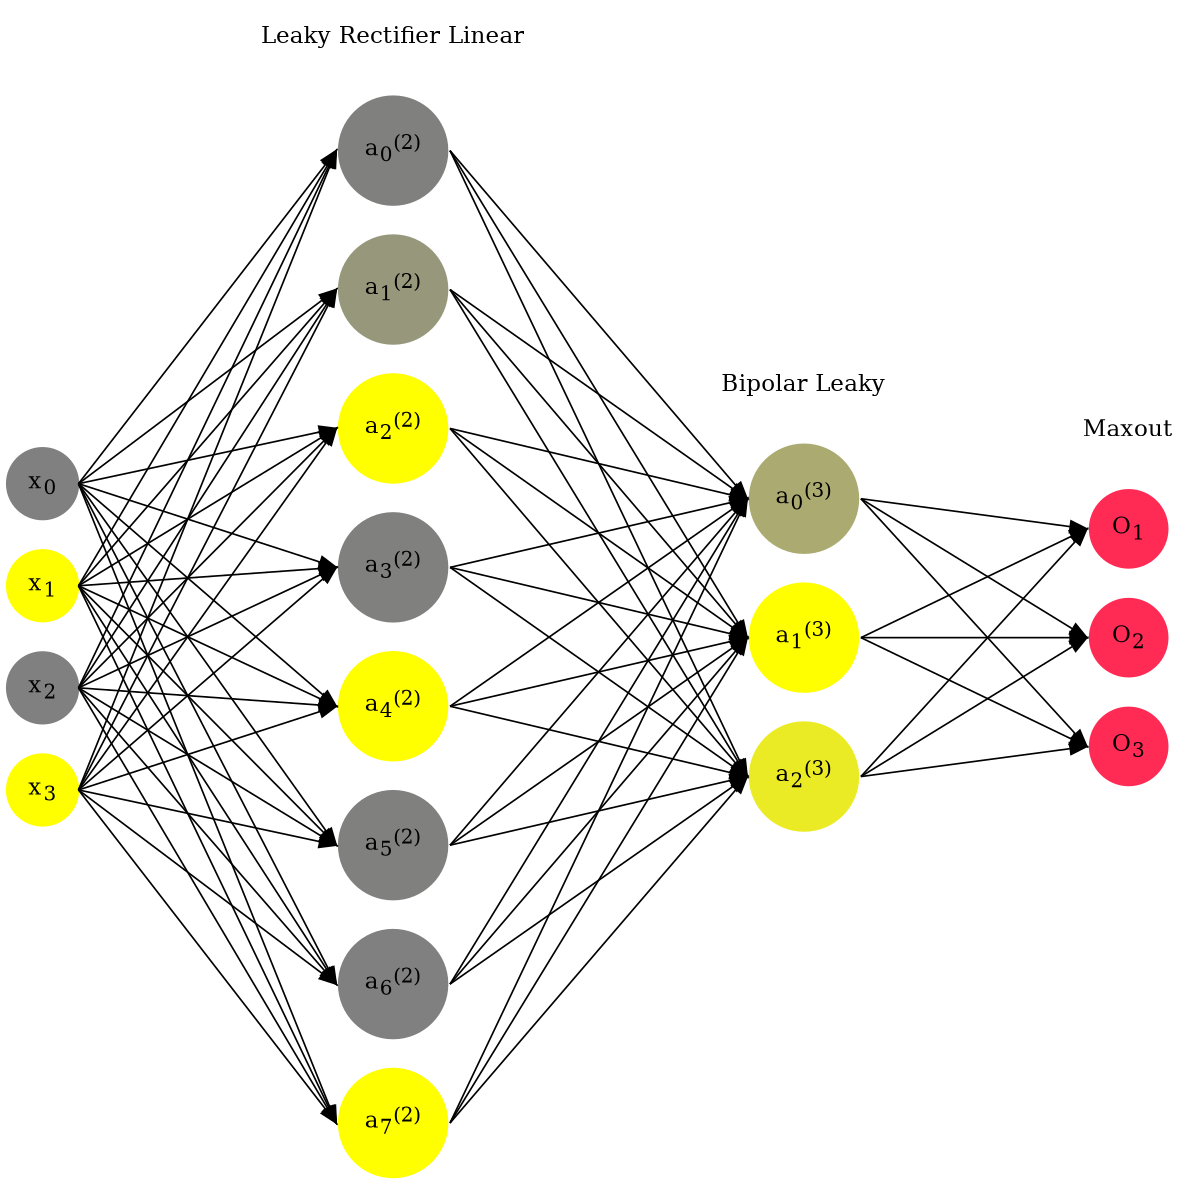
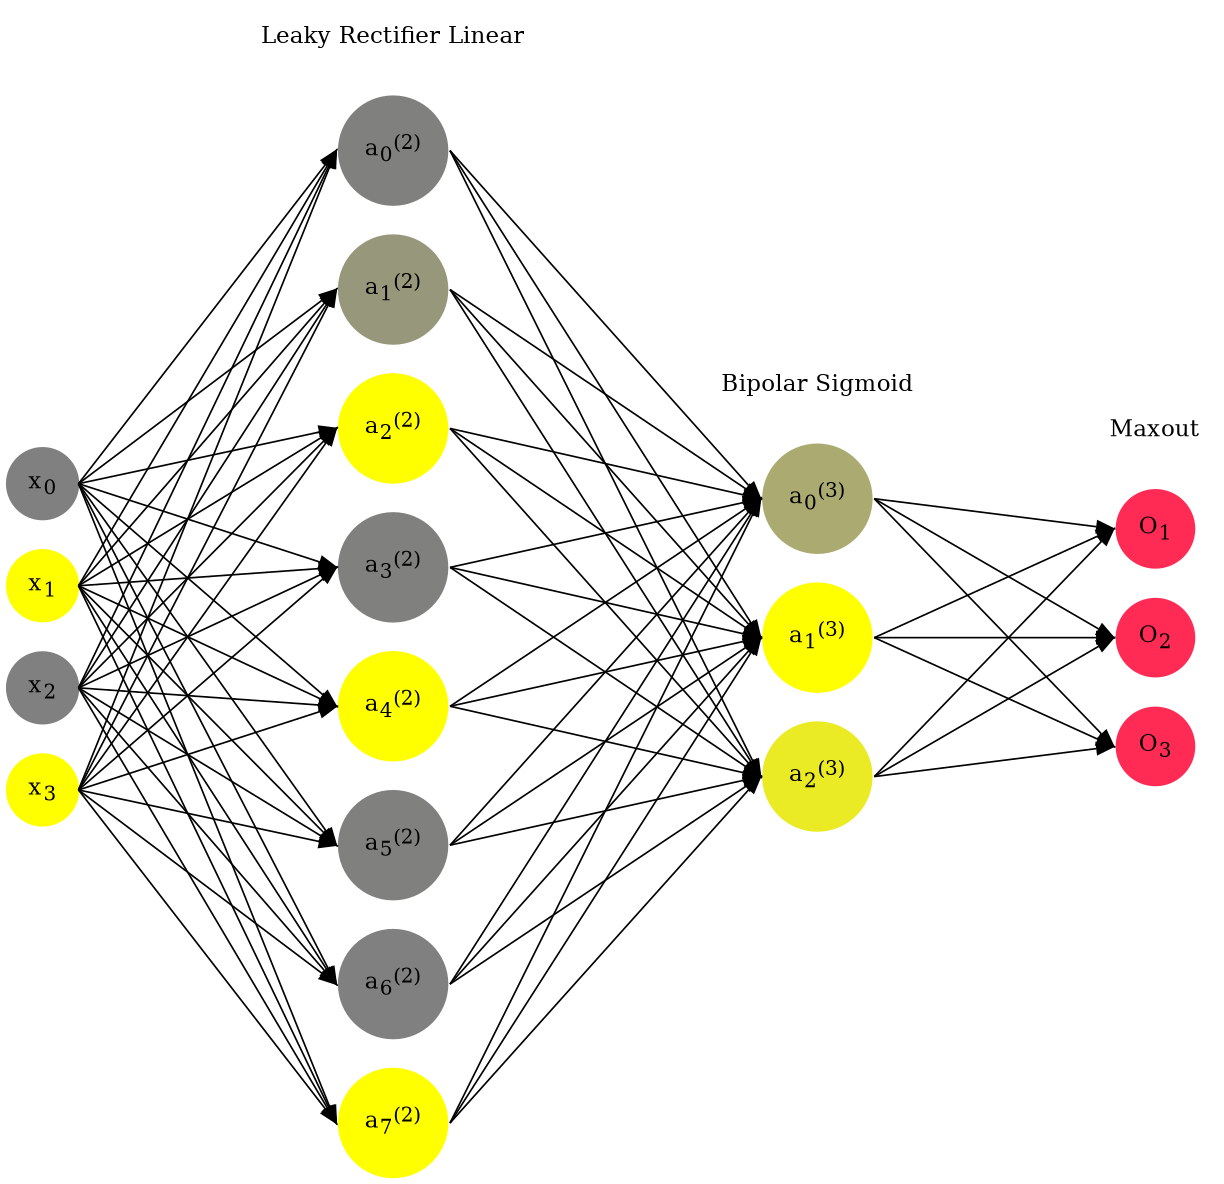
(804, 385) -> (817, 385)
